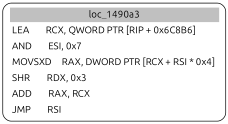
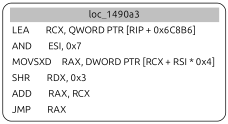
(37, 110) -> (39, 110)
